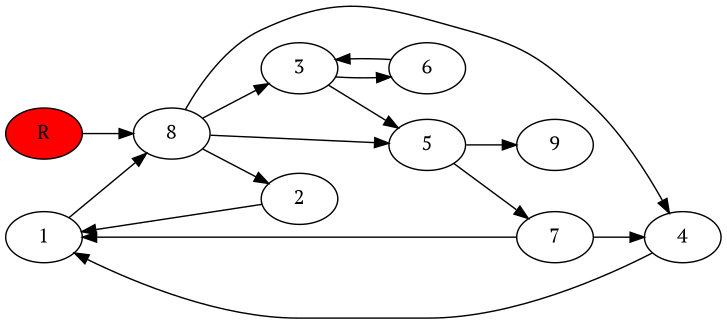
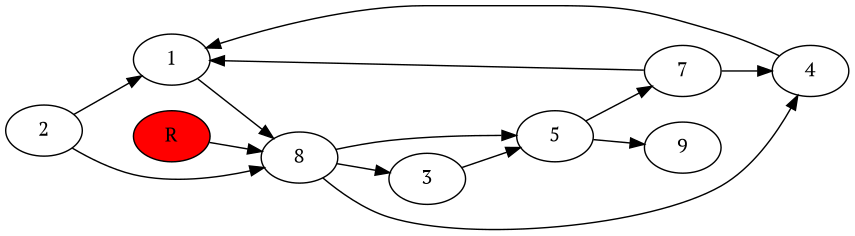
(427, 68) -> none
(229, 163) -> (159, 178)
